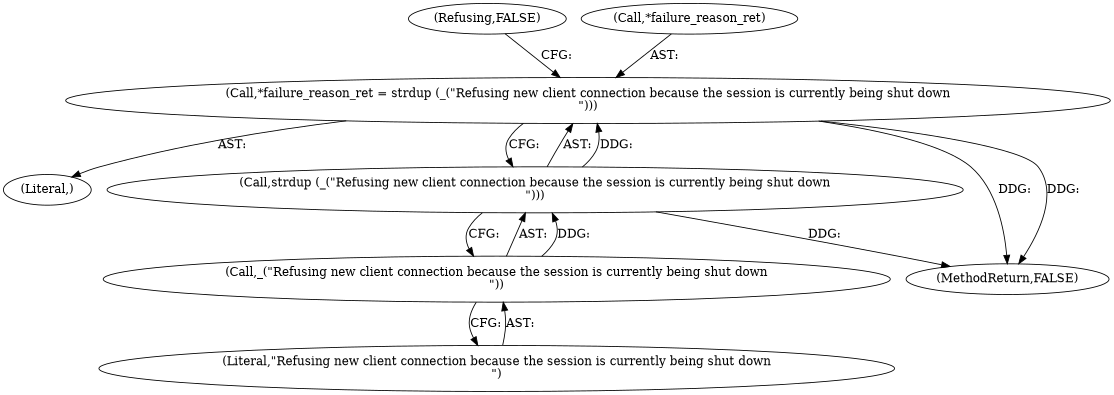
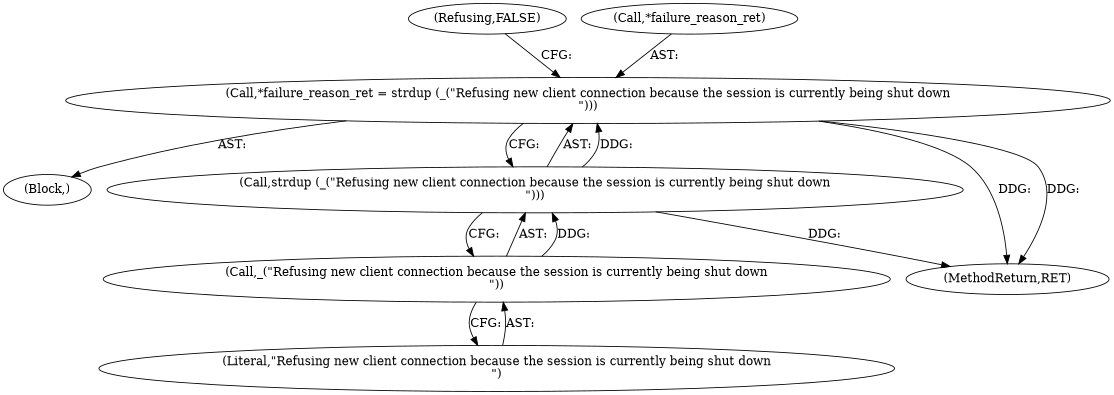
(47, 190) -> (47, 190)
(1008, 279) -> (1008, 279)
